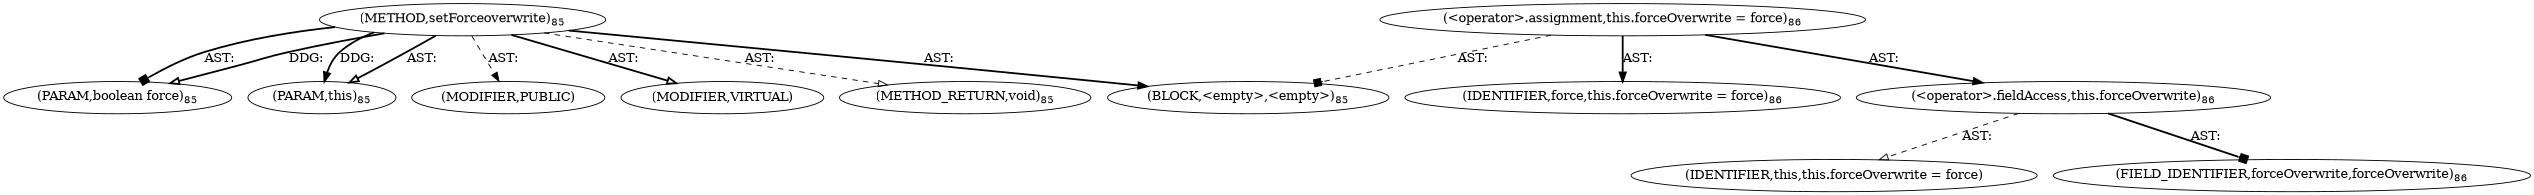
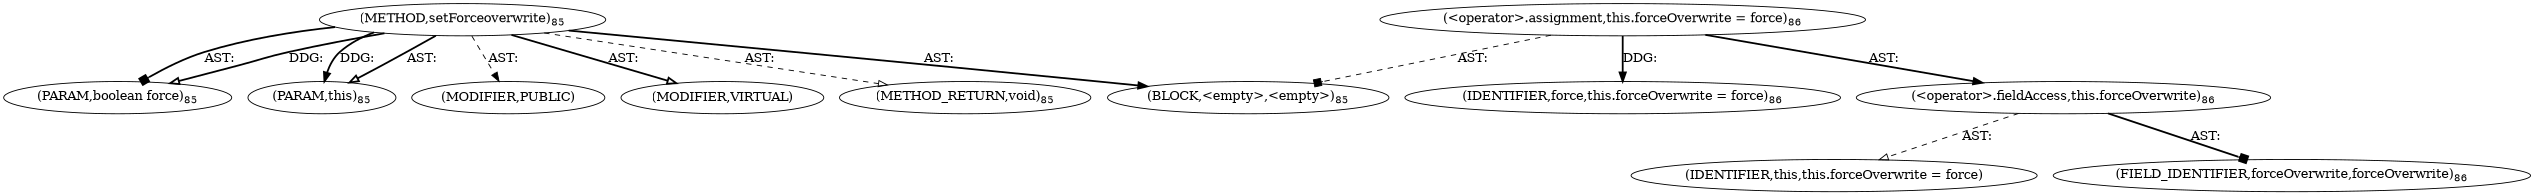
(1640, 59) -> (1642, 59)
